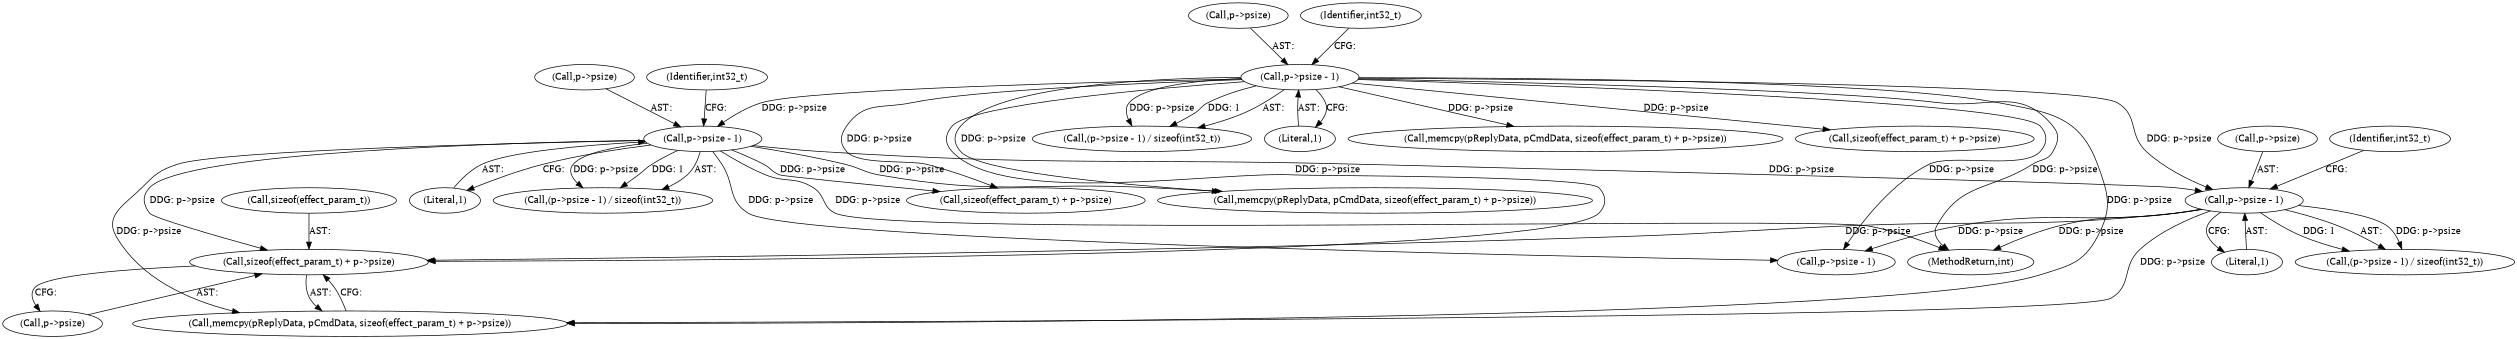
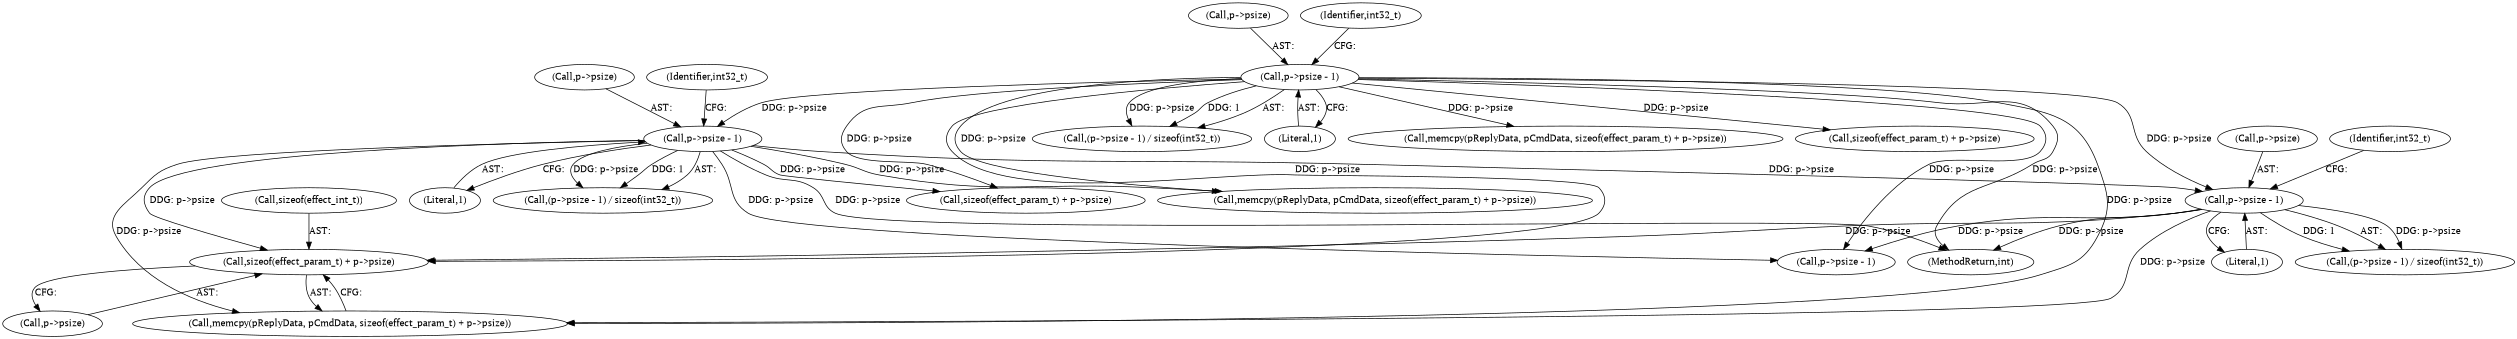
(309, 200) -> (309, 200)
